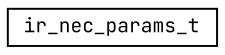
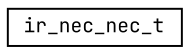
(112, 27) -> (95, 27)
